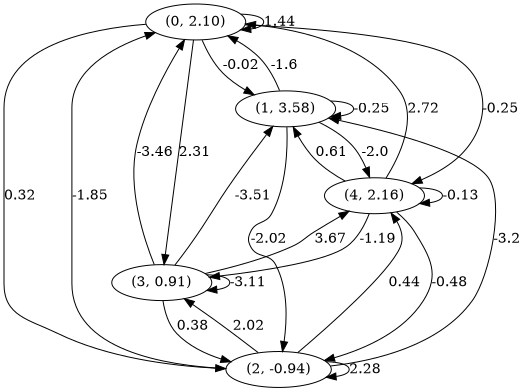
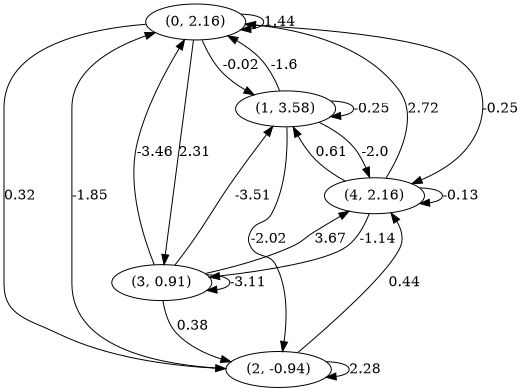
(196, 22) -> (196, 22)
(378, 239) -> (378, 239)
(493, 240) -> none
(421, 303) -> none
(226, 328) -> none
